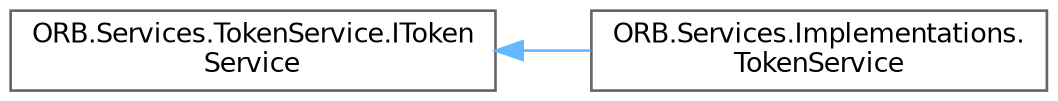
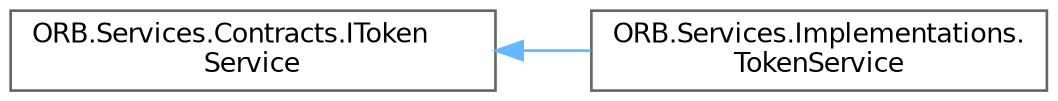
(253, 51) -> (253, 51)
